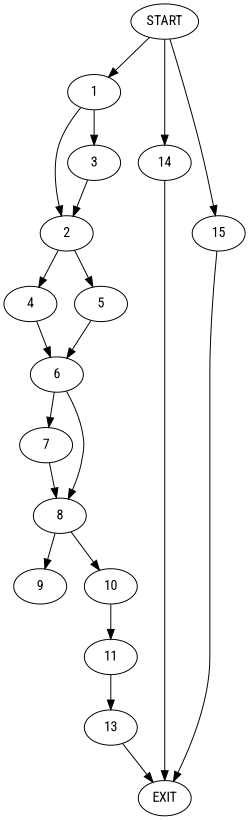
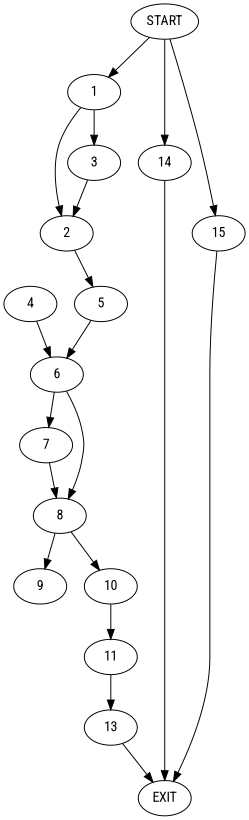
(51, 264) -> none
